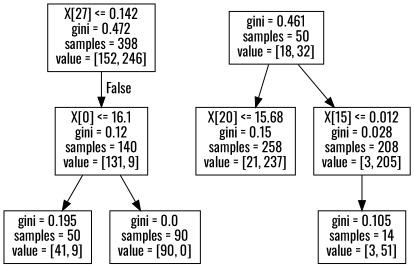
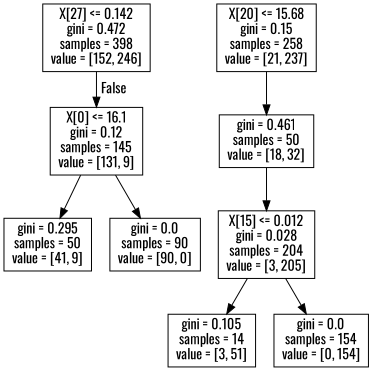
(264, 81) -> (267, 88)
(101, 141) -> (96, 141)
(362, 141) -> (267, 245)
(48, 237) -> (48, 245)
none -> (321, 341)
